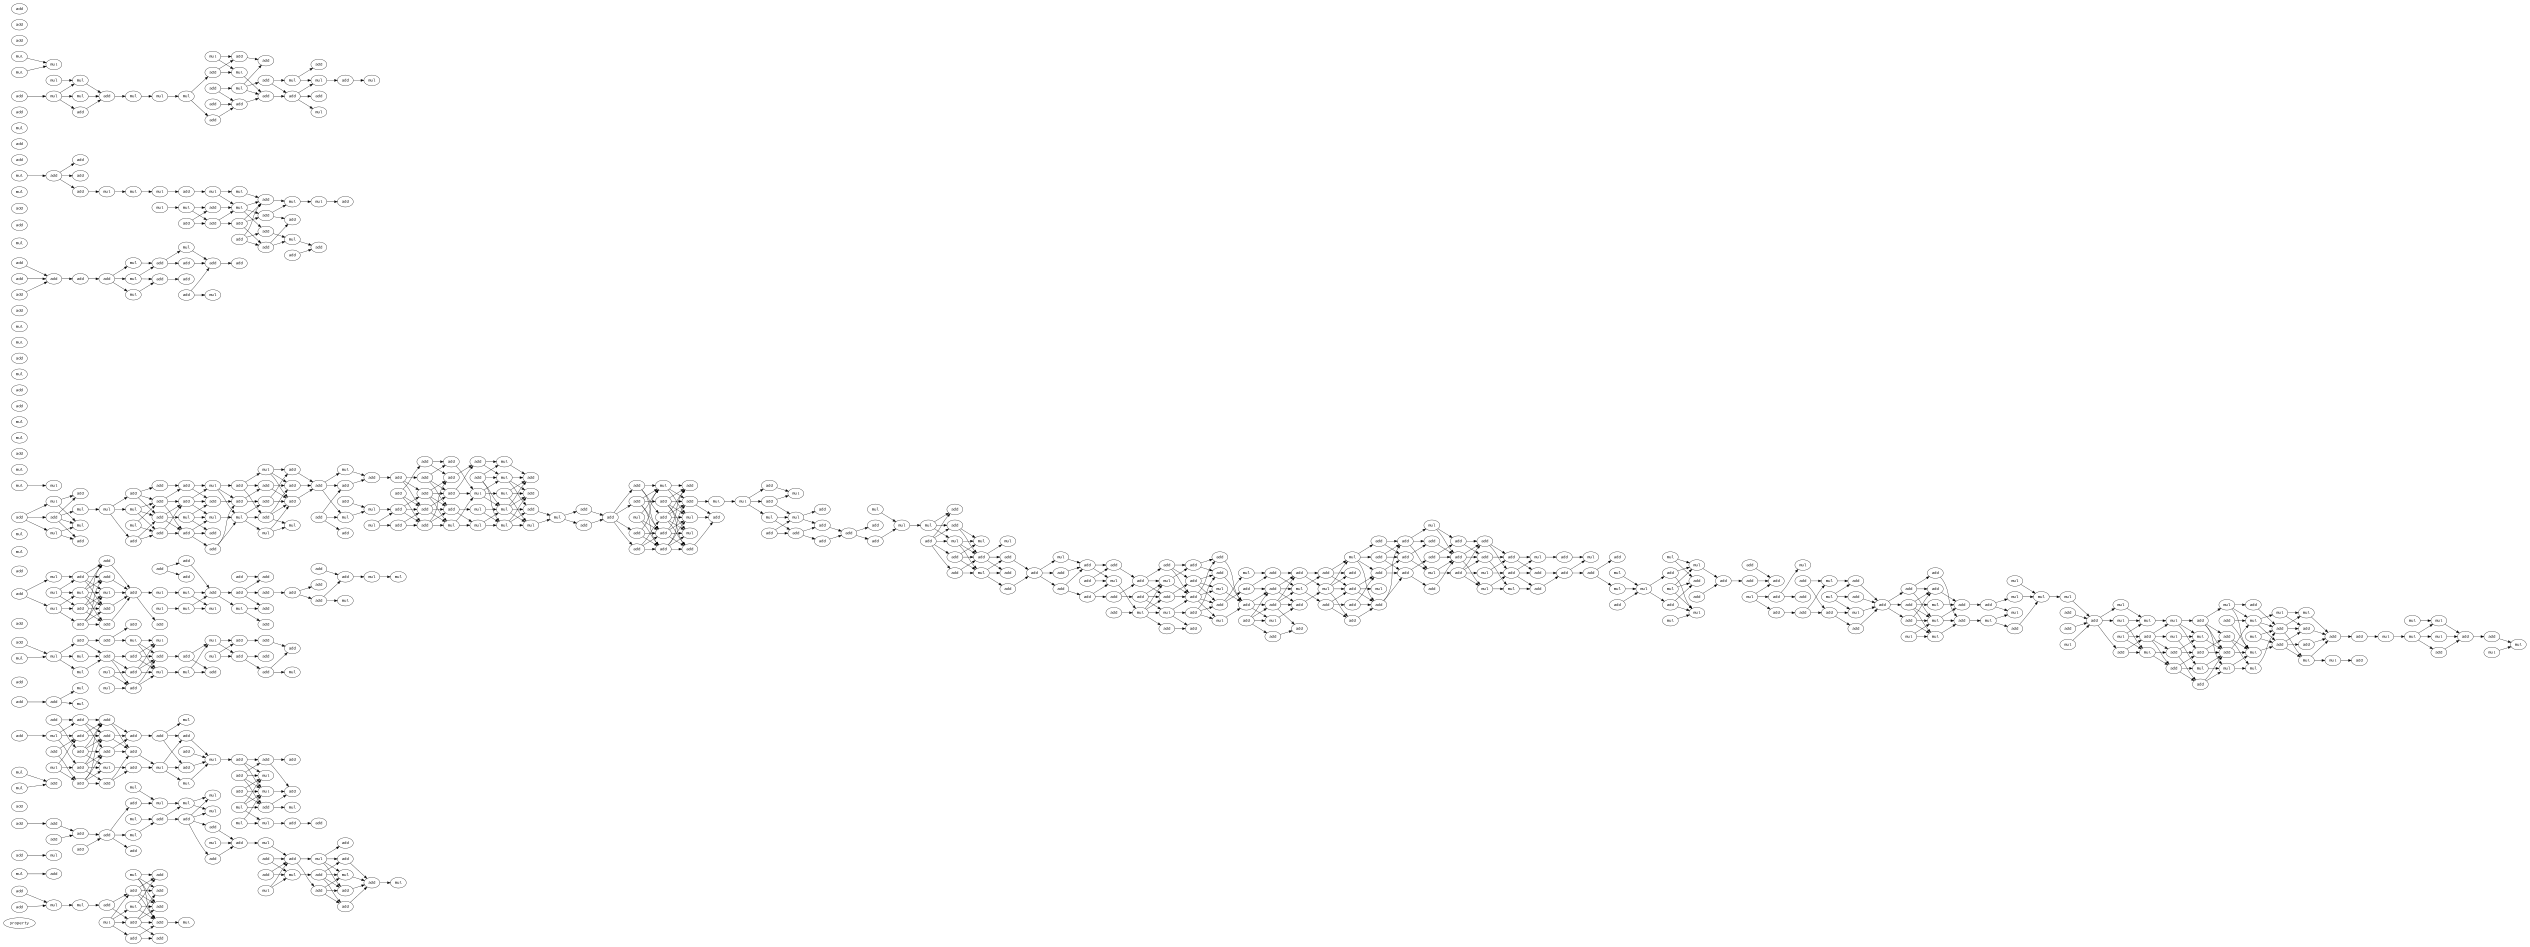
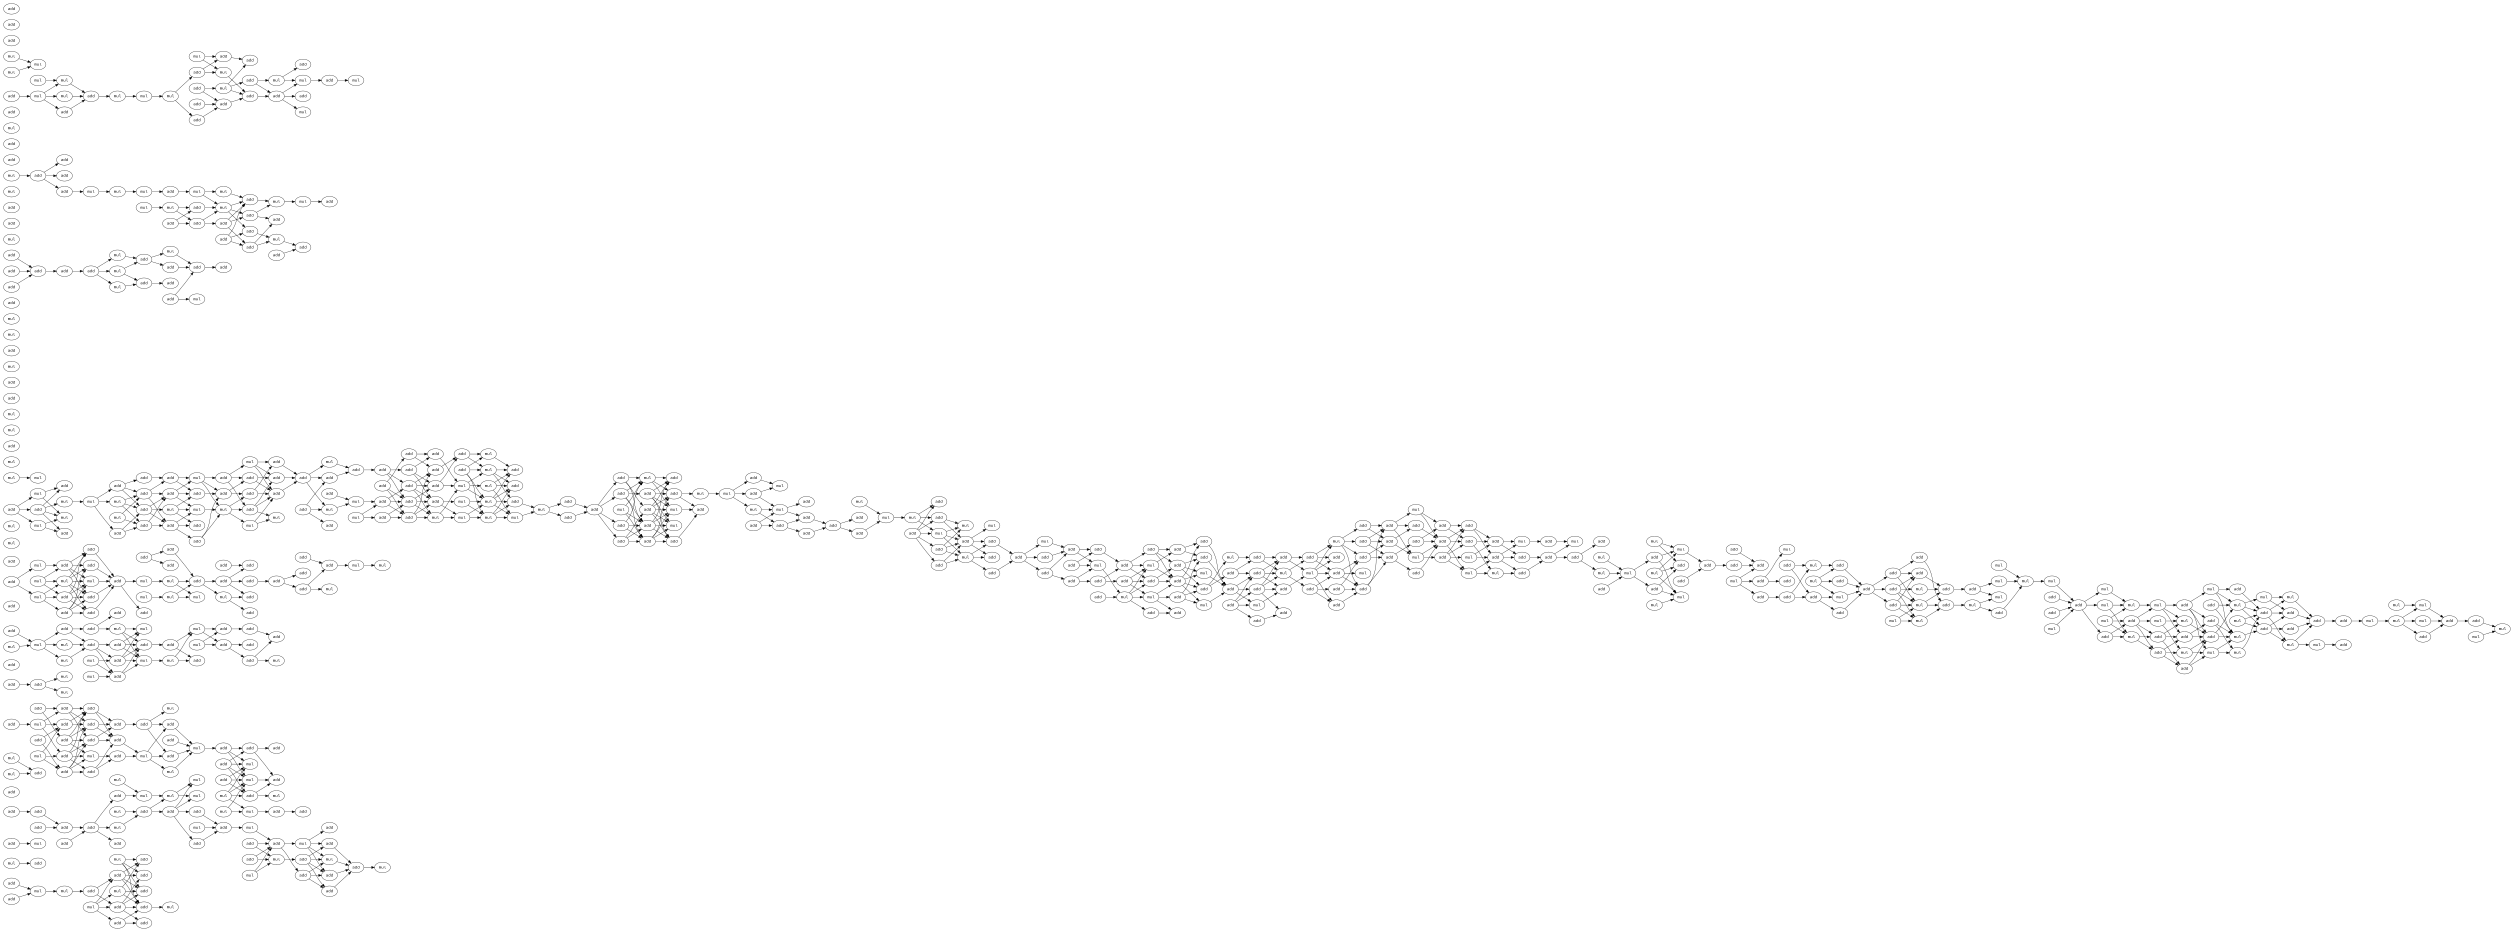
(19, 923) -> none
